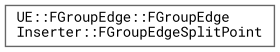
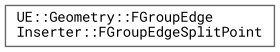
(140, 26) -> (140, 26)
